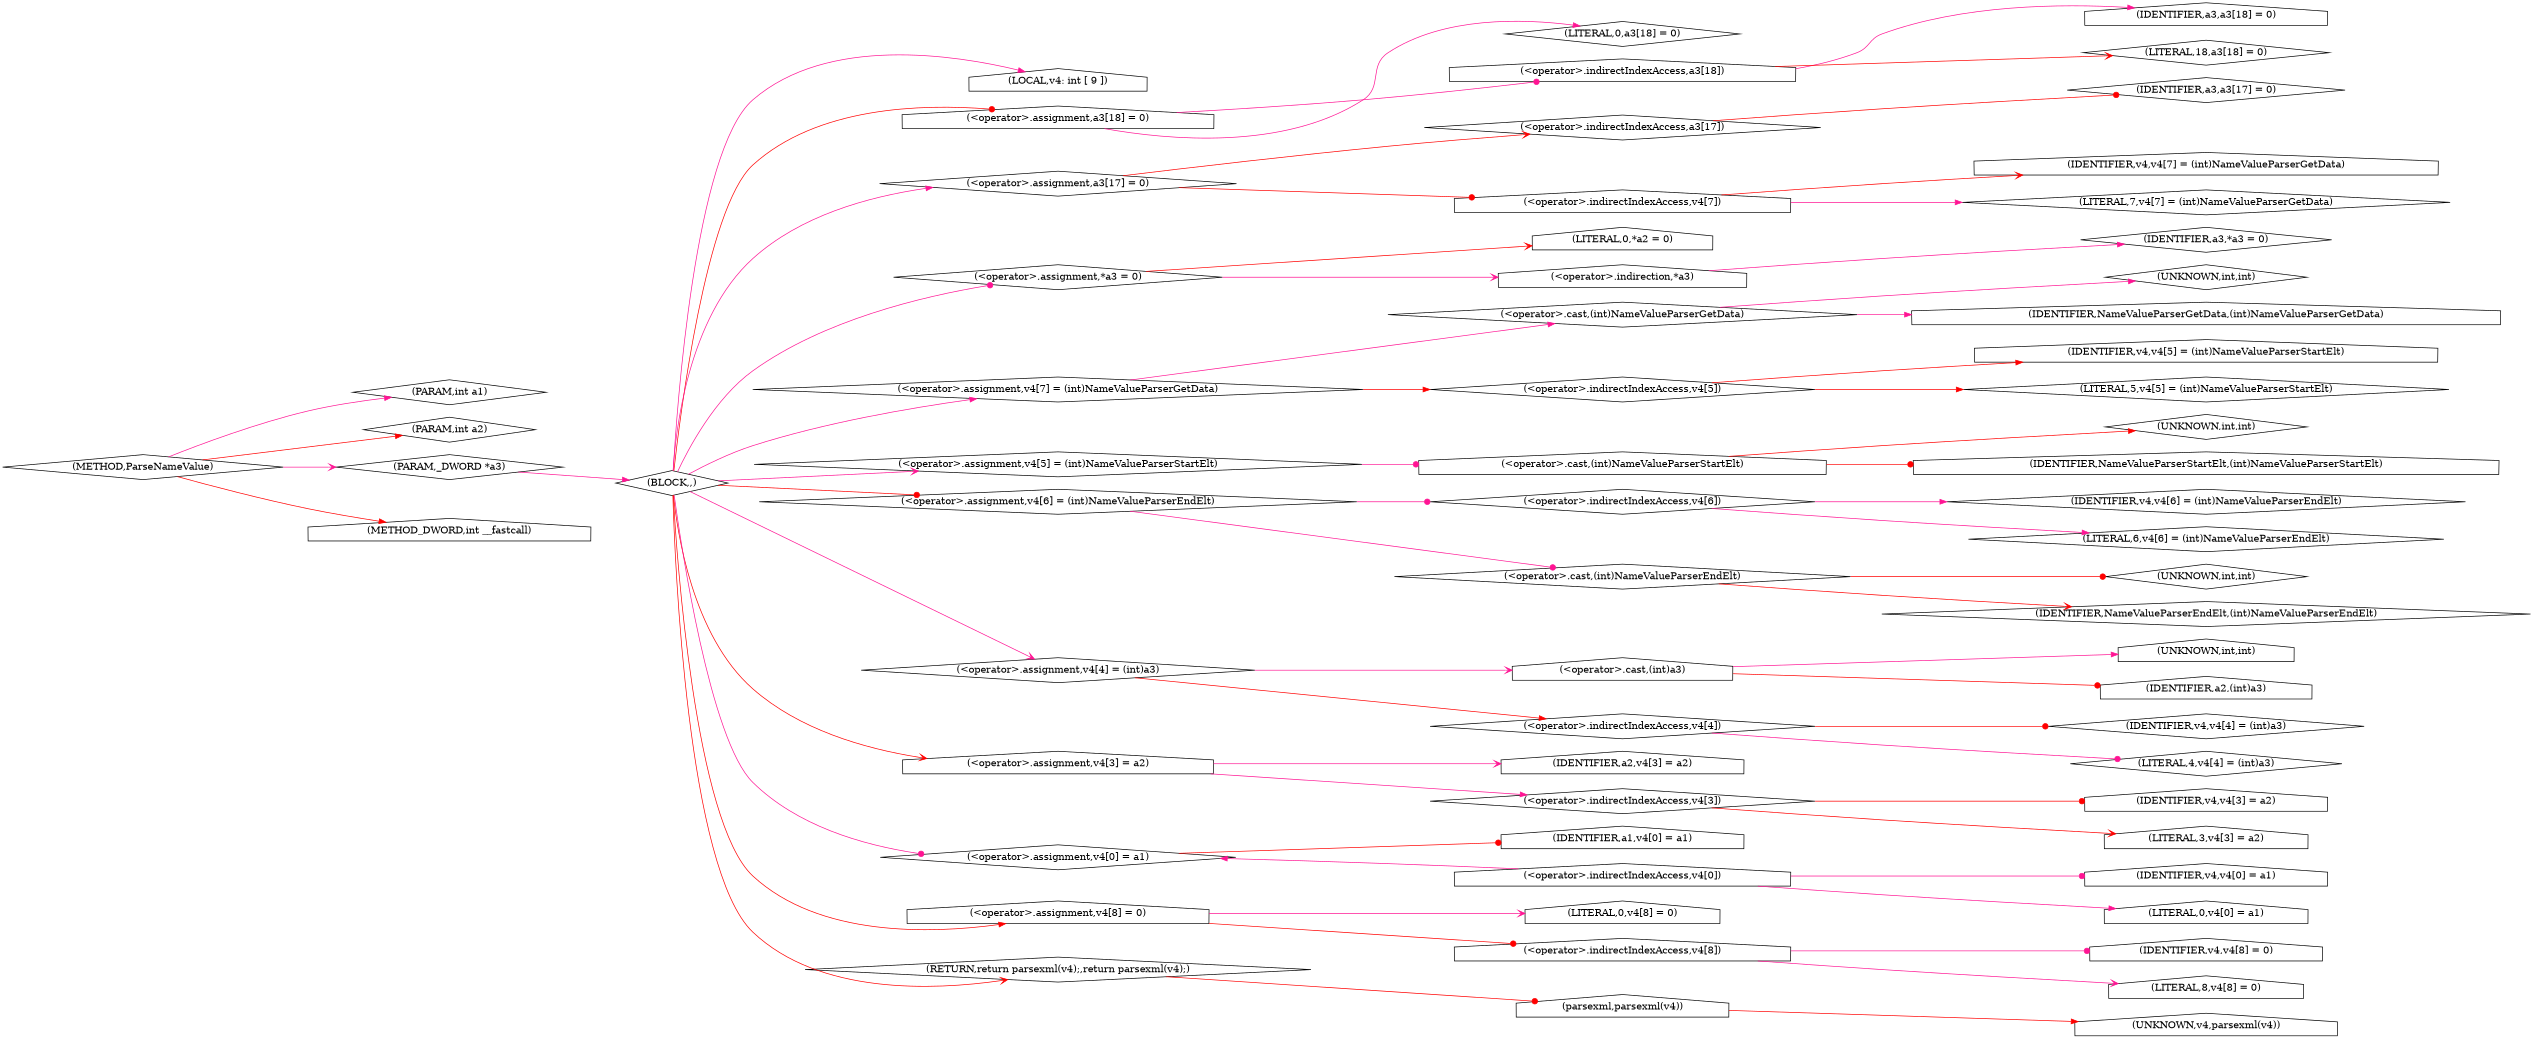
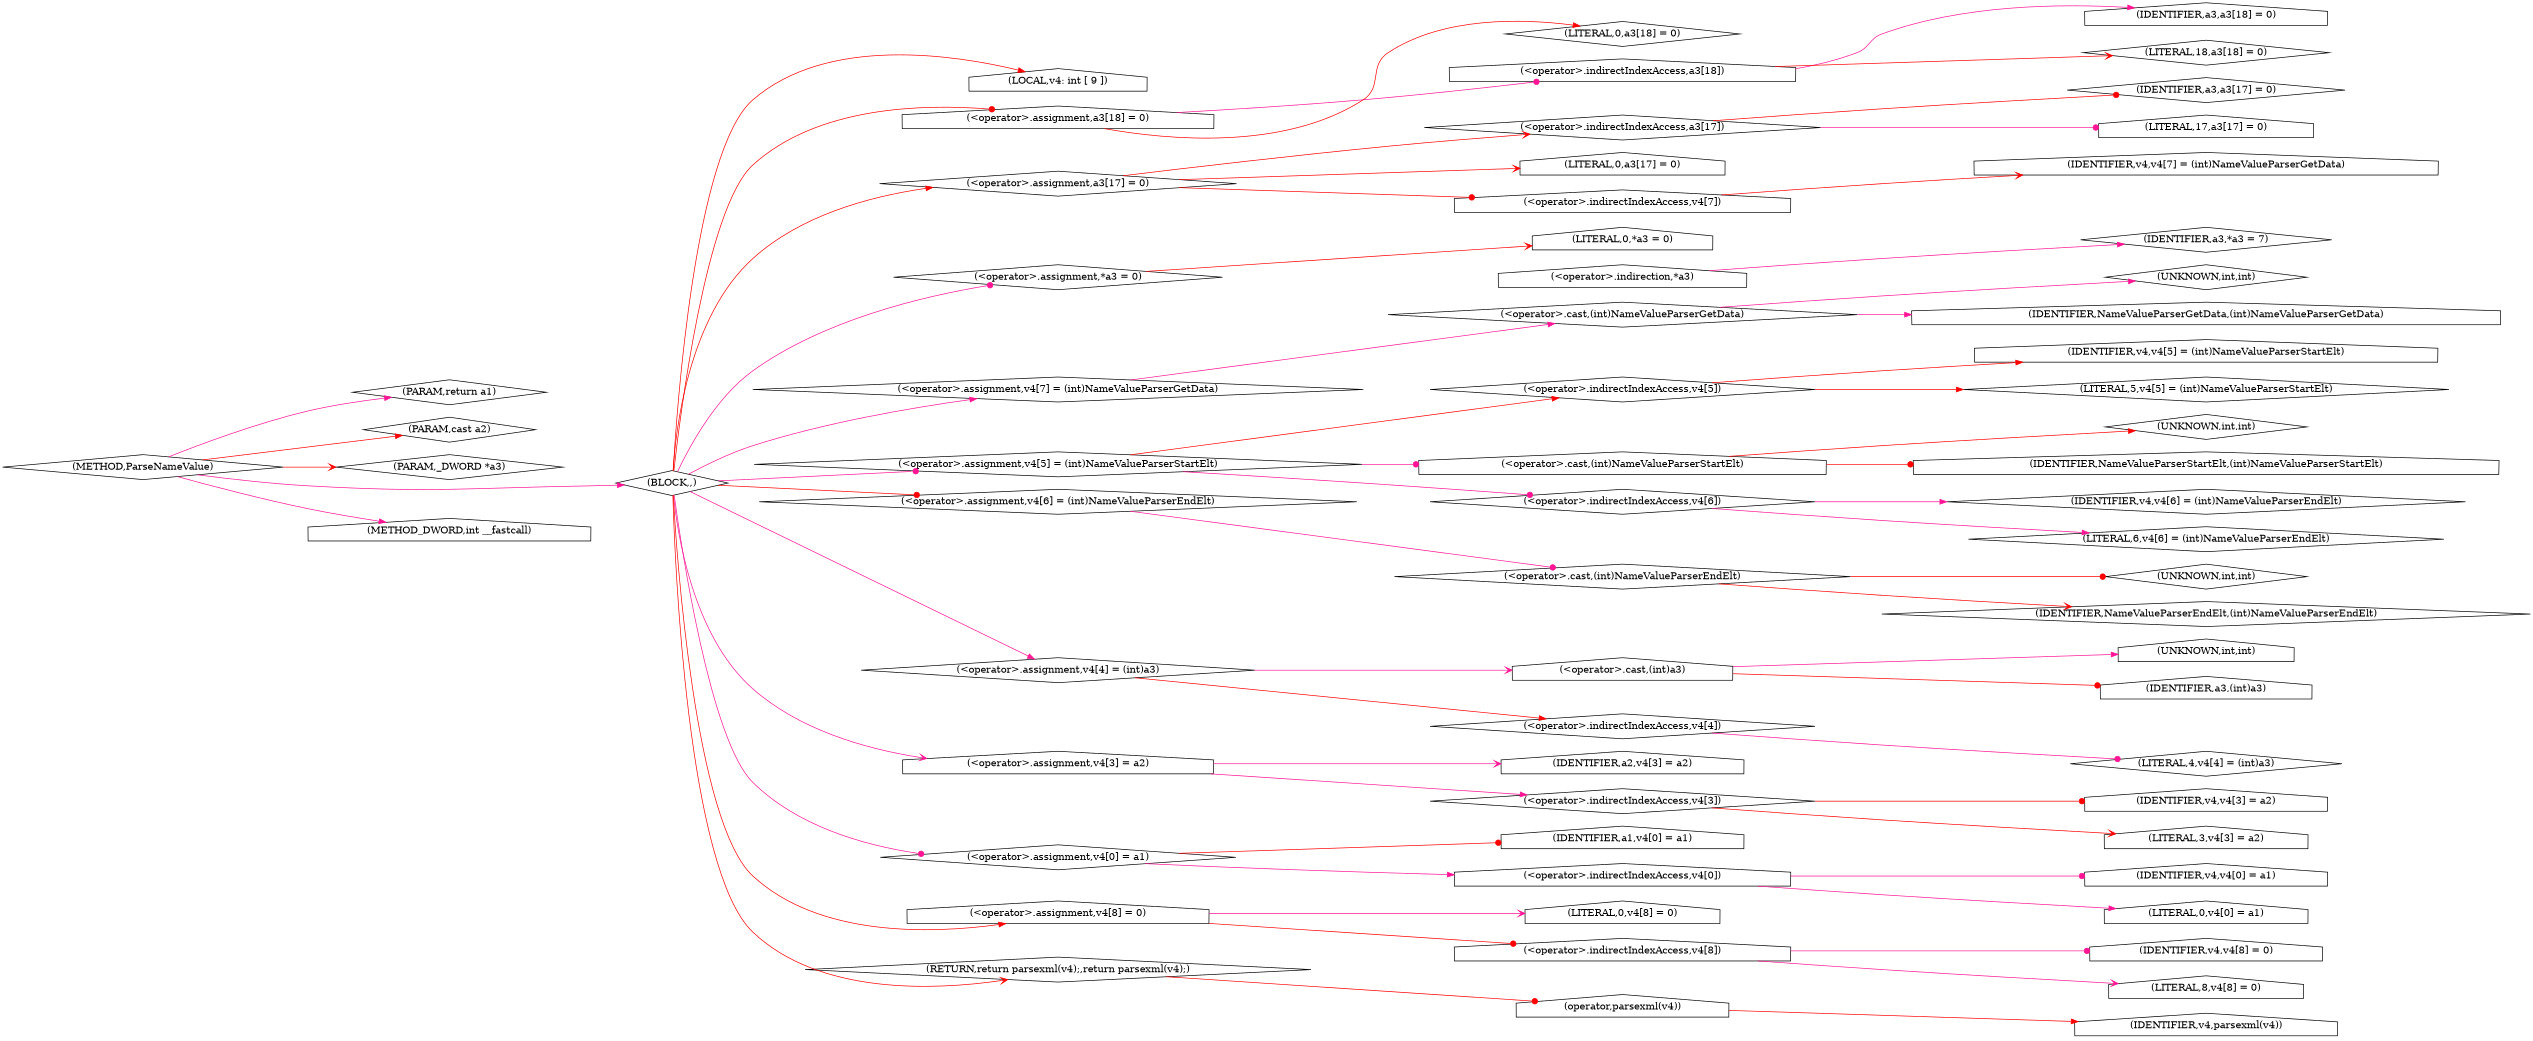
(1343, 110) -> (1343, 110)
none -> (2206, 128)
(726, 146) -> (726, 146)
none -> (1623, 165)
(2206, 202) -> none
(1623, 240) -> (1623, 240)
(2206, 240) -> (2206, 240)
(739, 274) -> (739, 274)
(1357, 277) -> none
(1393, 389) -> (1341, 427)
(449, 392) -> (449, 392)
(449, 430) -> (449, 430)
(306, 467) -> (306, 467)
(570, 476) -> (407, 489)
(815, 476) -> (815, 476)
(278, 502) -> (278, 502)
(1391, 502) -> (1355, 483)
(859, 574) -> (859, 574)
(742, 678) -> (742, 678)
(2206, 689) -> (2206, 689)
(2206, 726) -> none
(1373, 863) -> (1296, 870)
(1623, 1007) -> (1623, 1007)
(2206, 1026) -> (2206, 1026)
